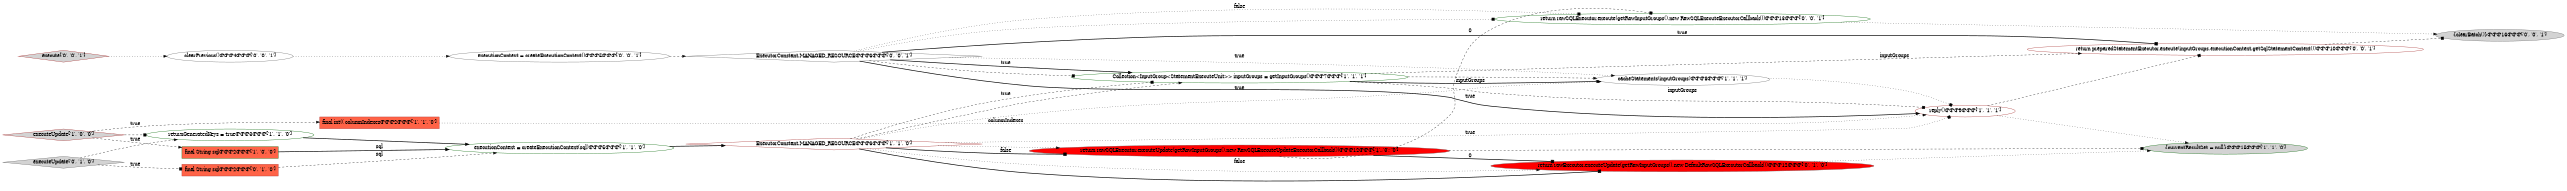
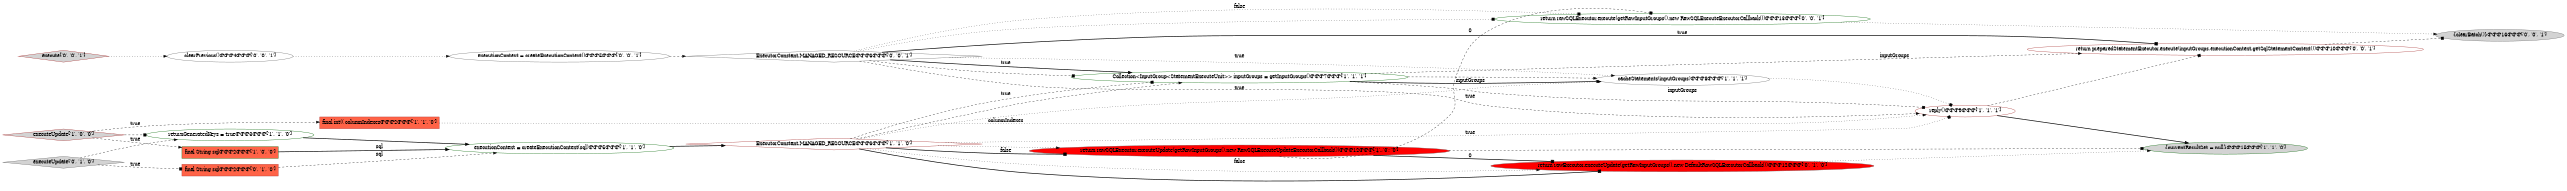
(1388, 92) -> (1388, 92)
(2091, 129) -> (2091, 129)
